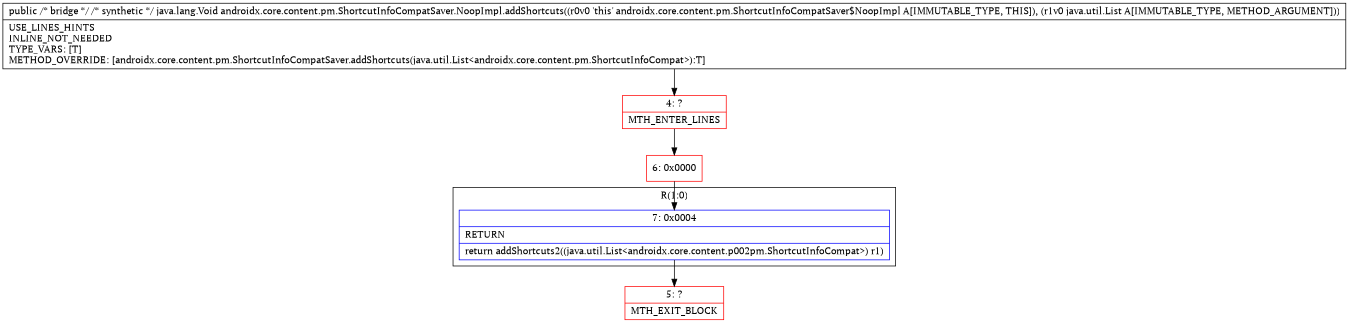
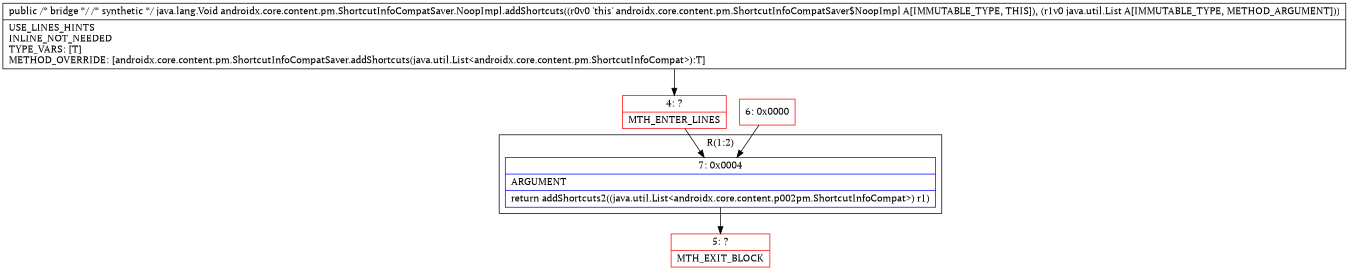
(674, 138) -> (693, 140)
(674, 196) -> (720, 143)
(485, 235) -> (539, 182)
